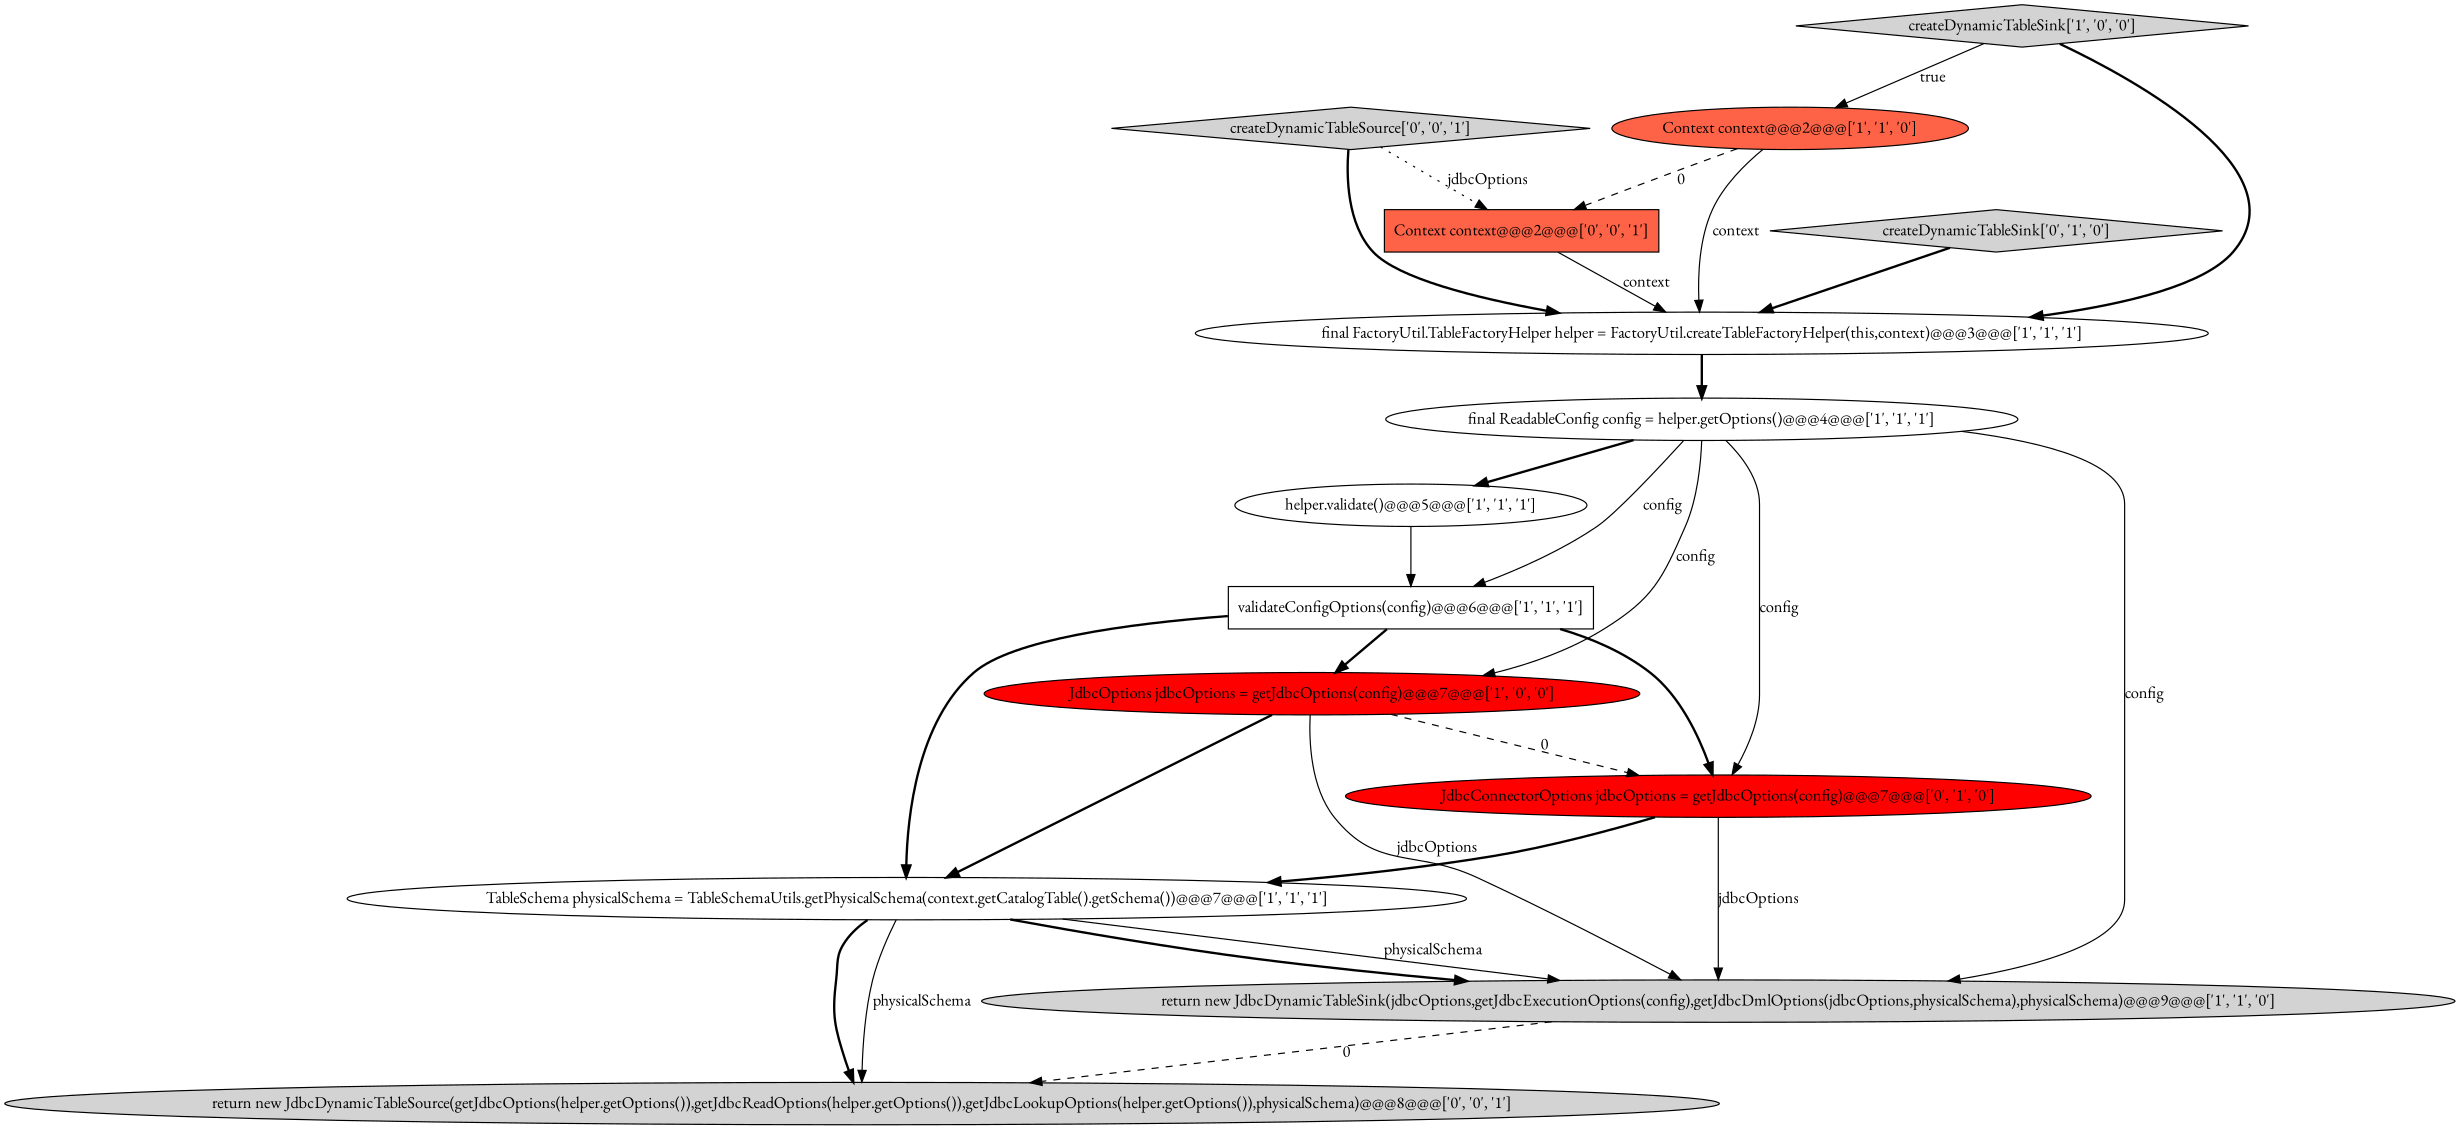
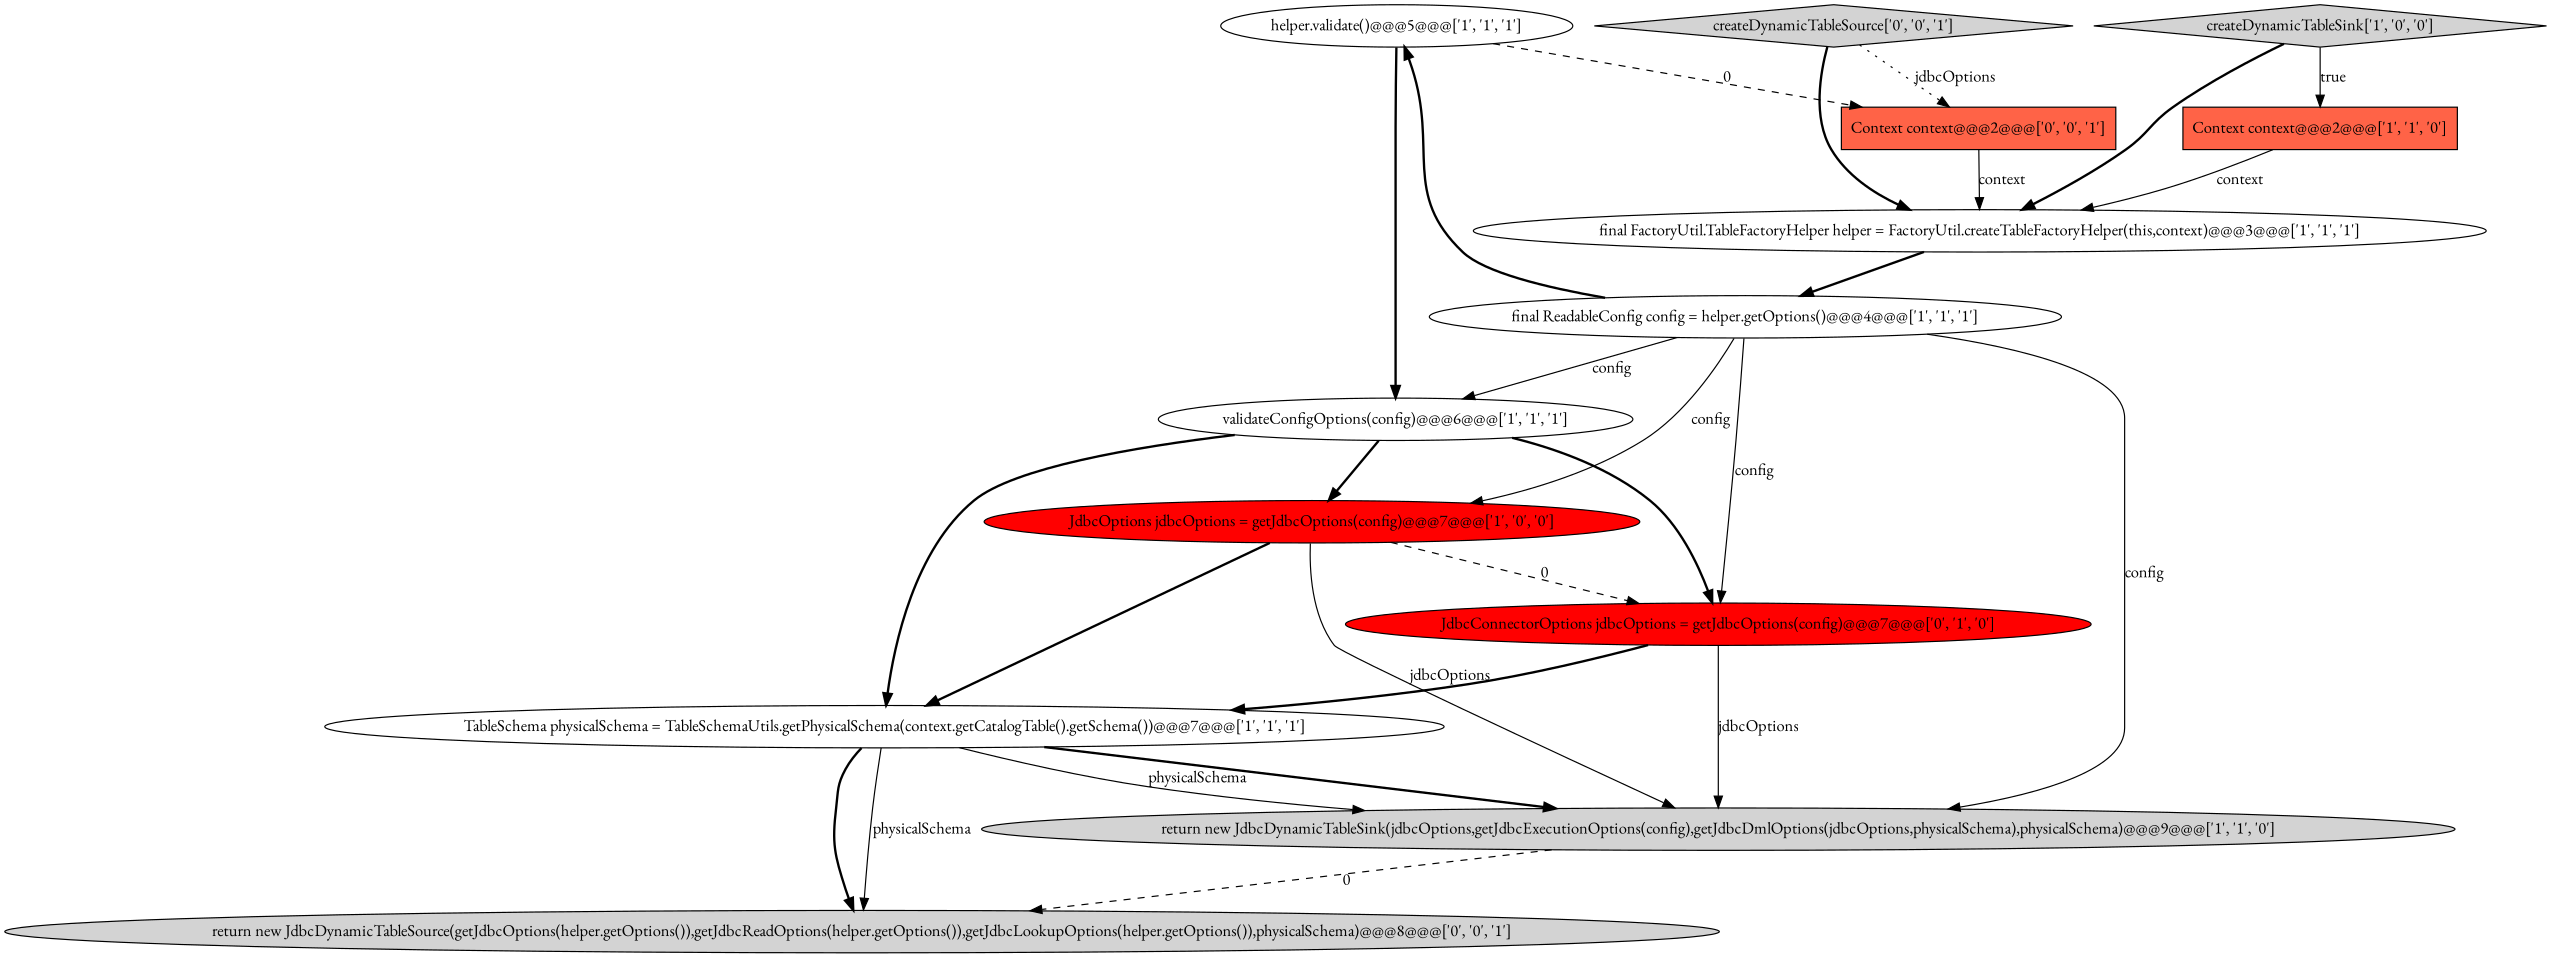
(1790, 128) -> (2320, 128)
(1661, 177) -> (1672, 74)
(1996, 231) -> none
(1411, 551) -> (1396, 217)
(1411, 608) -> (1396, 419)
